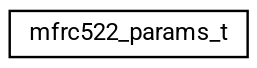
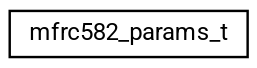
(129, 34) -> (129, 34)
